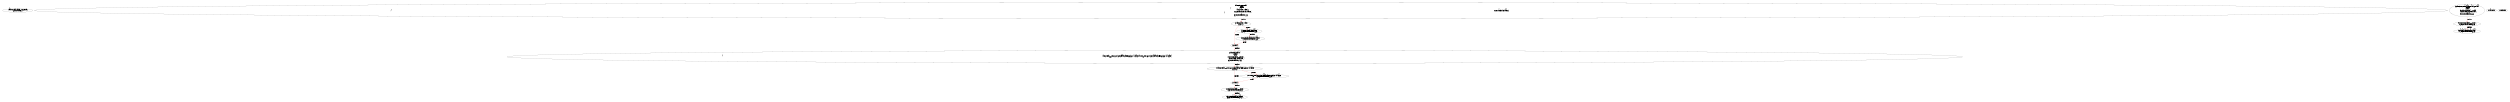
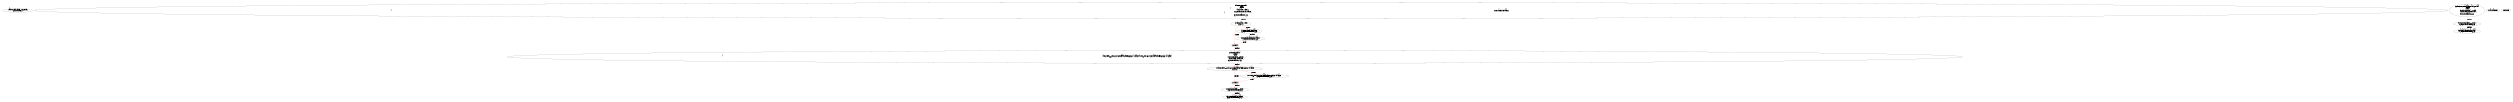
(2491, 10) -> (2493, 10)
